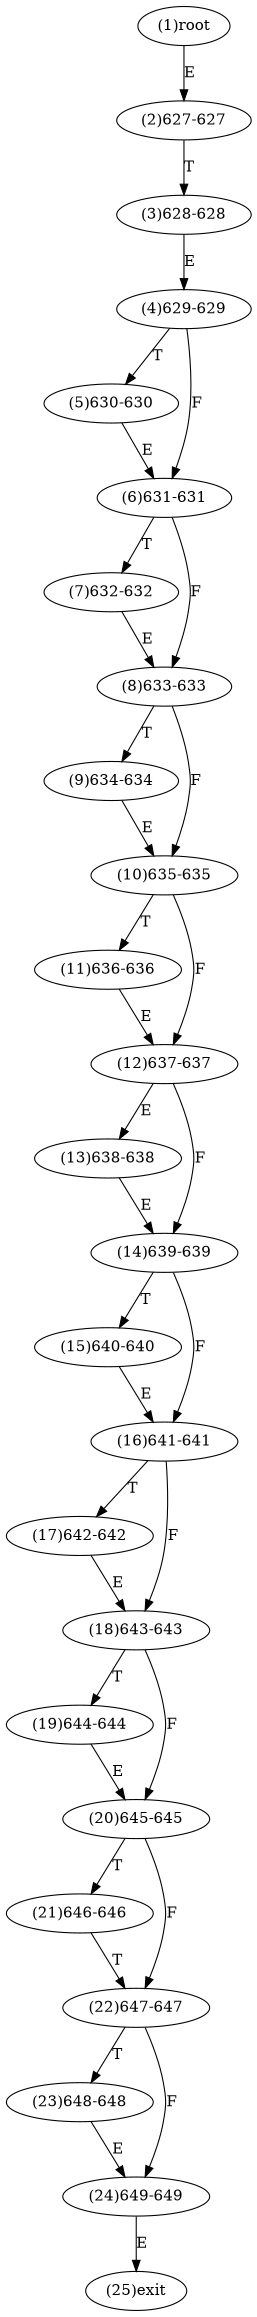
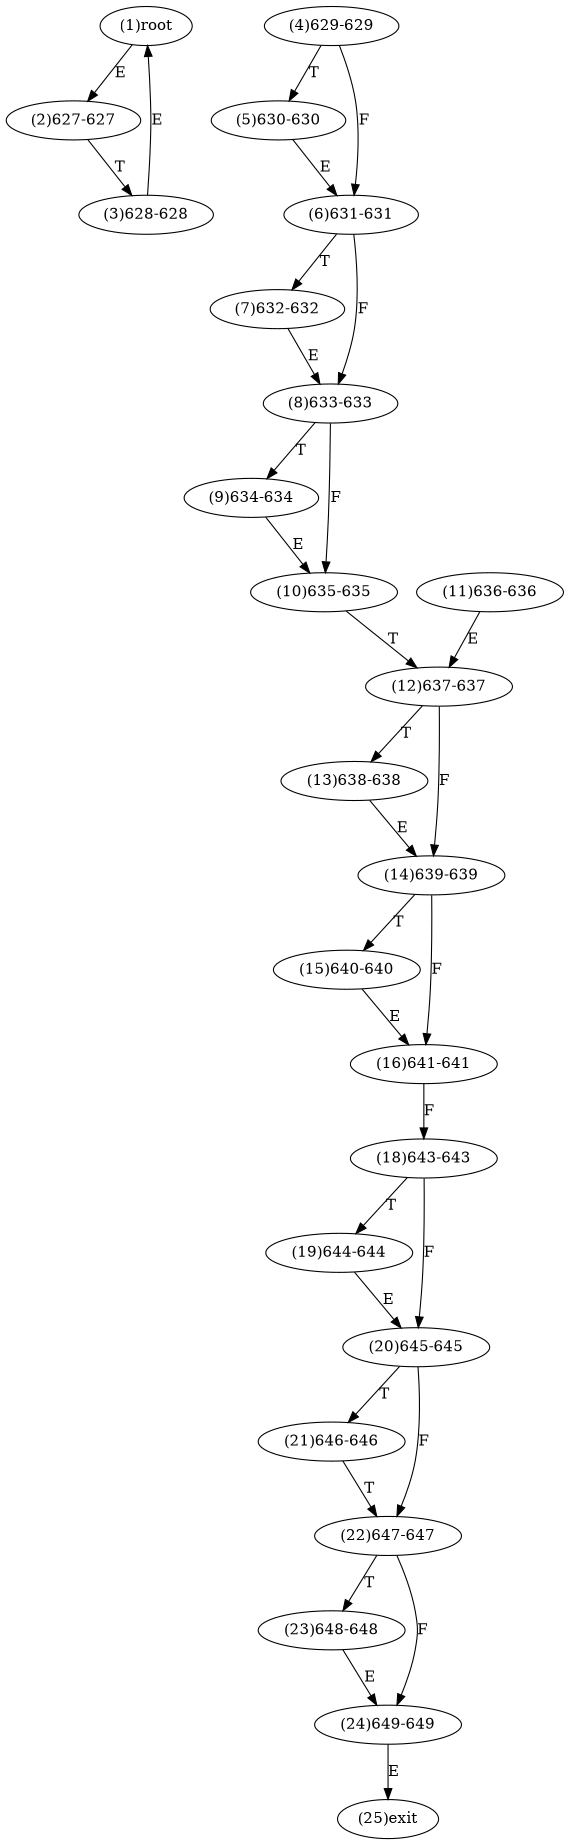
(184, 257) -> (151, 126)
(139, 918) -> none
(200, 970) -> (393, 639)
(147, 1111) -> (406, 734)
(80, 1536) -> none
